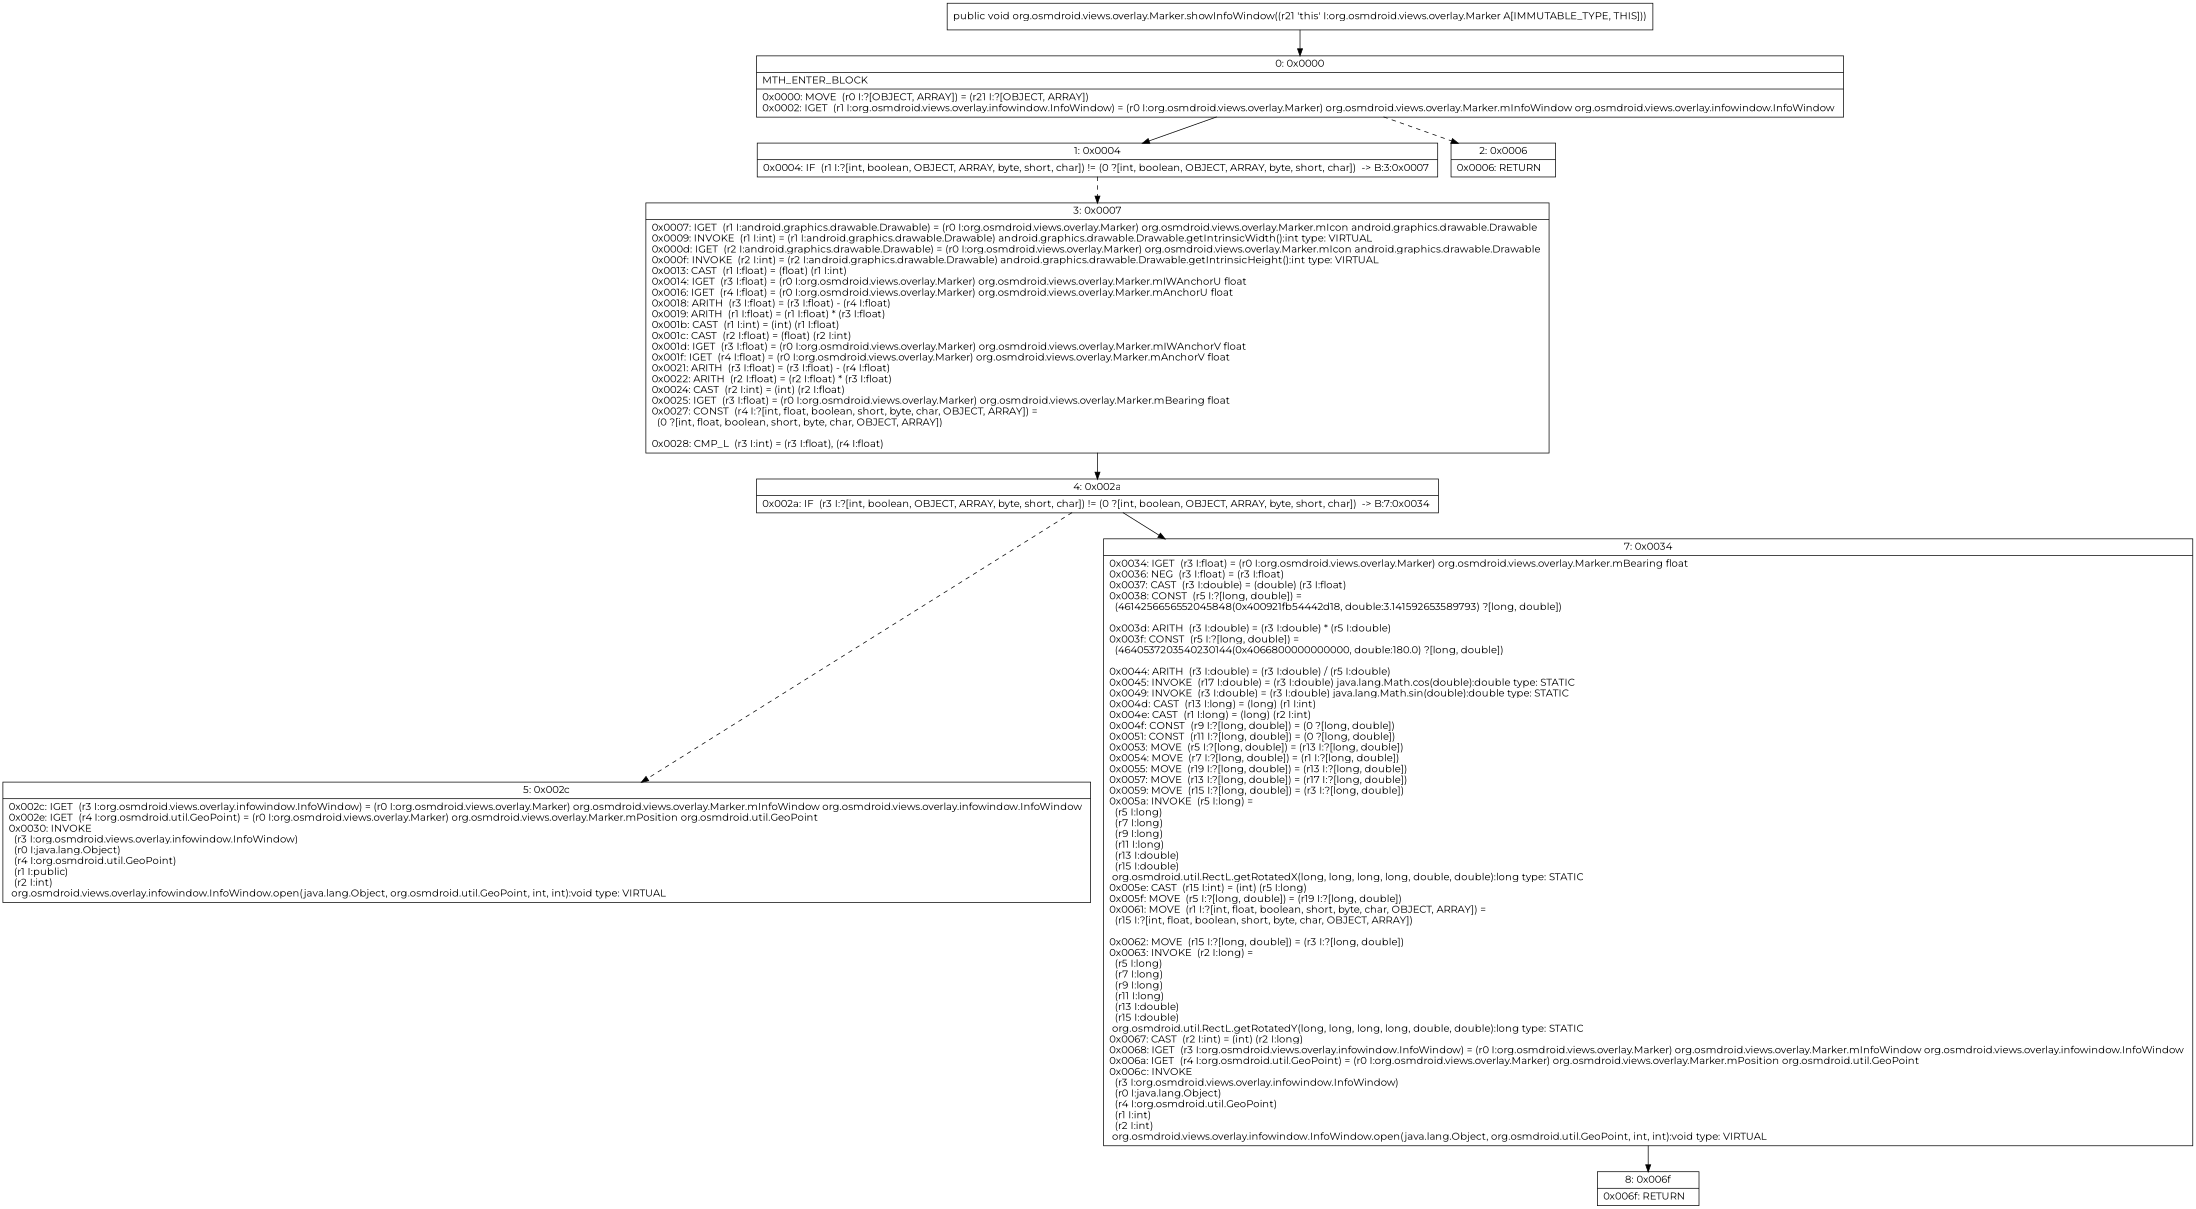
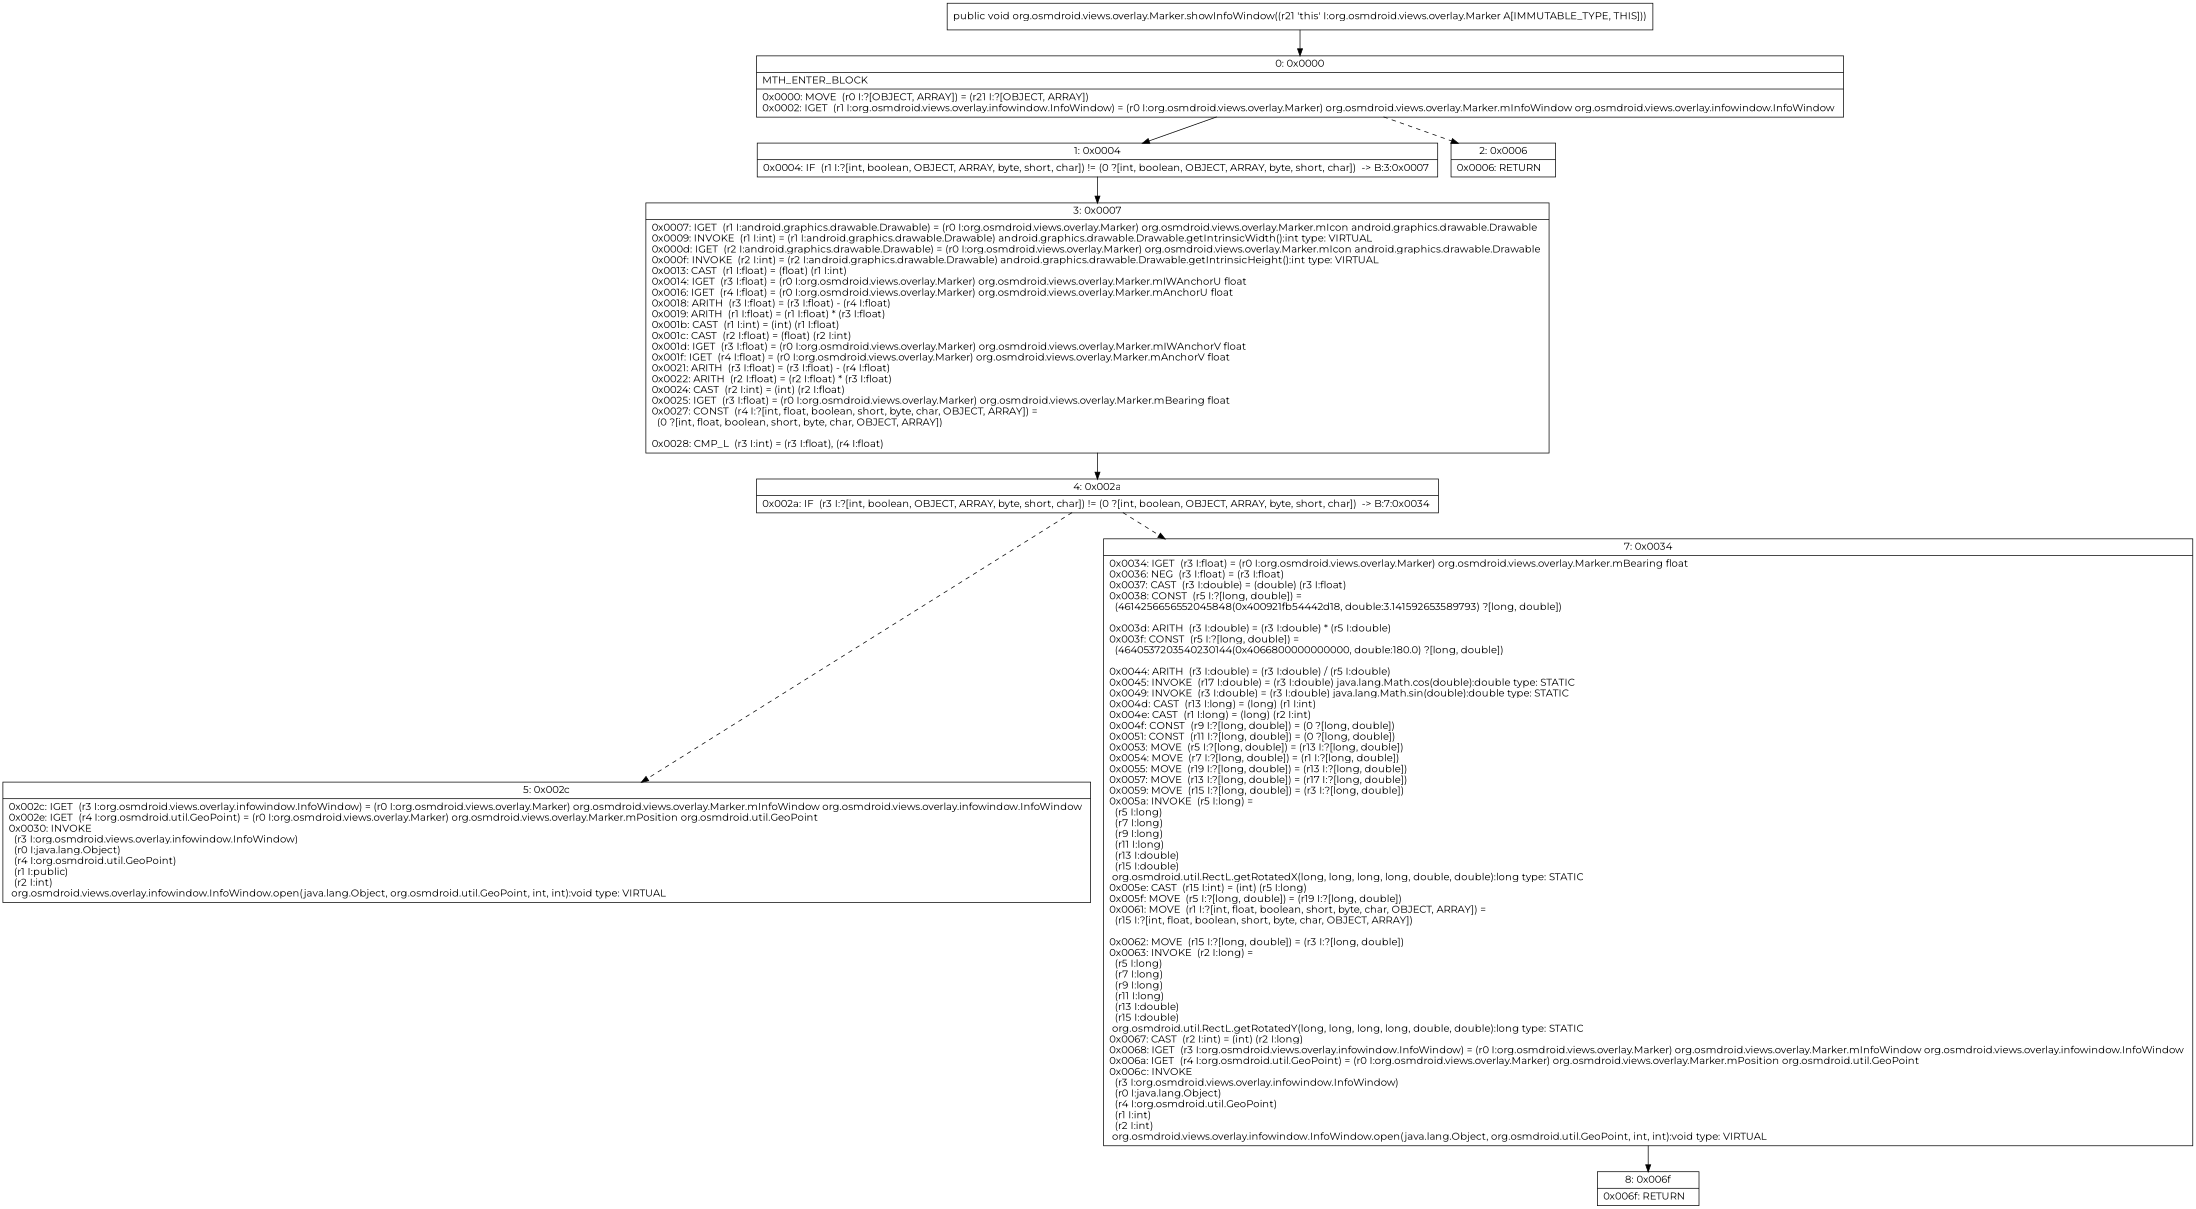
(1097, 186) -> (1097, 186)
(1141, 524) -> (1141, 524)
